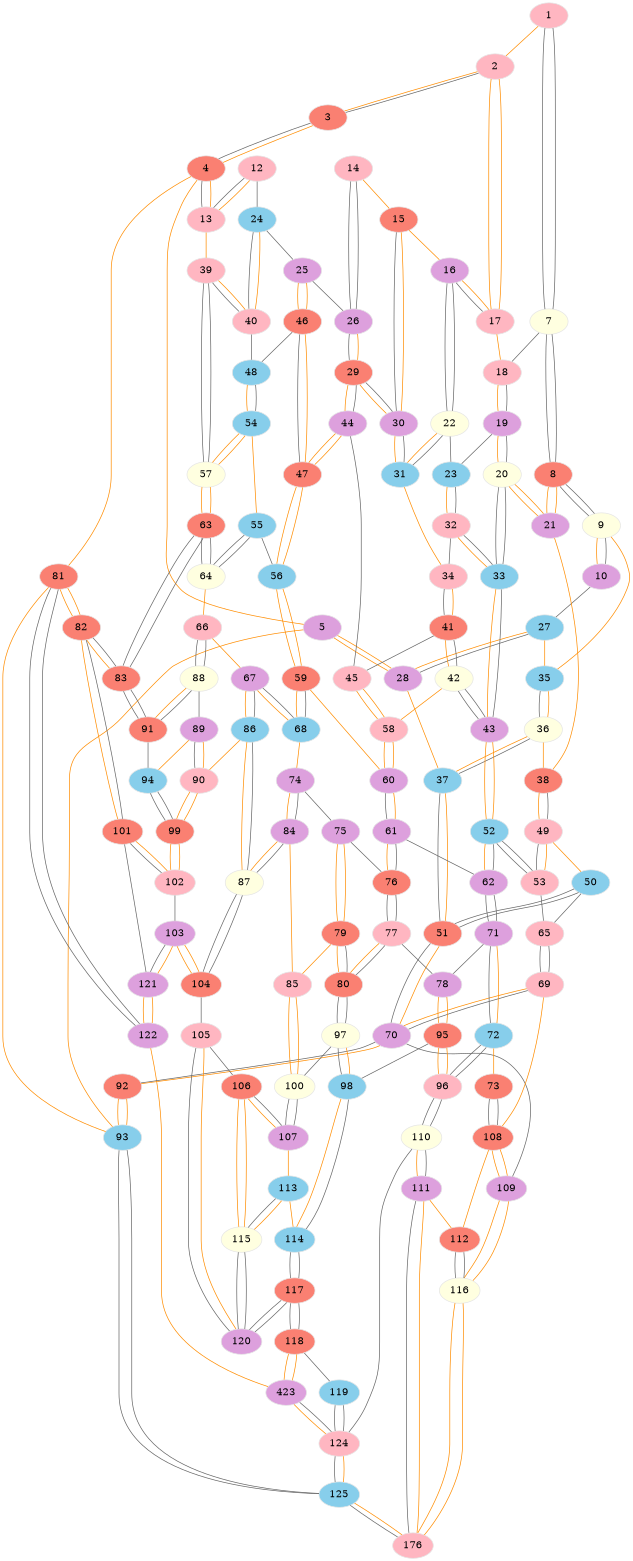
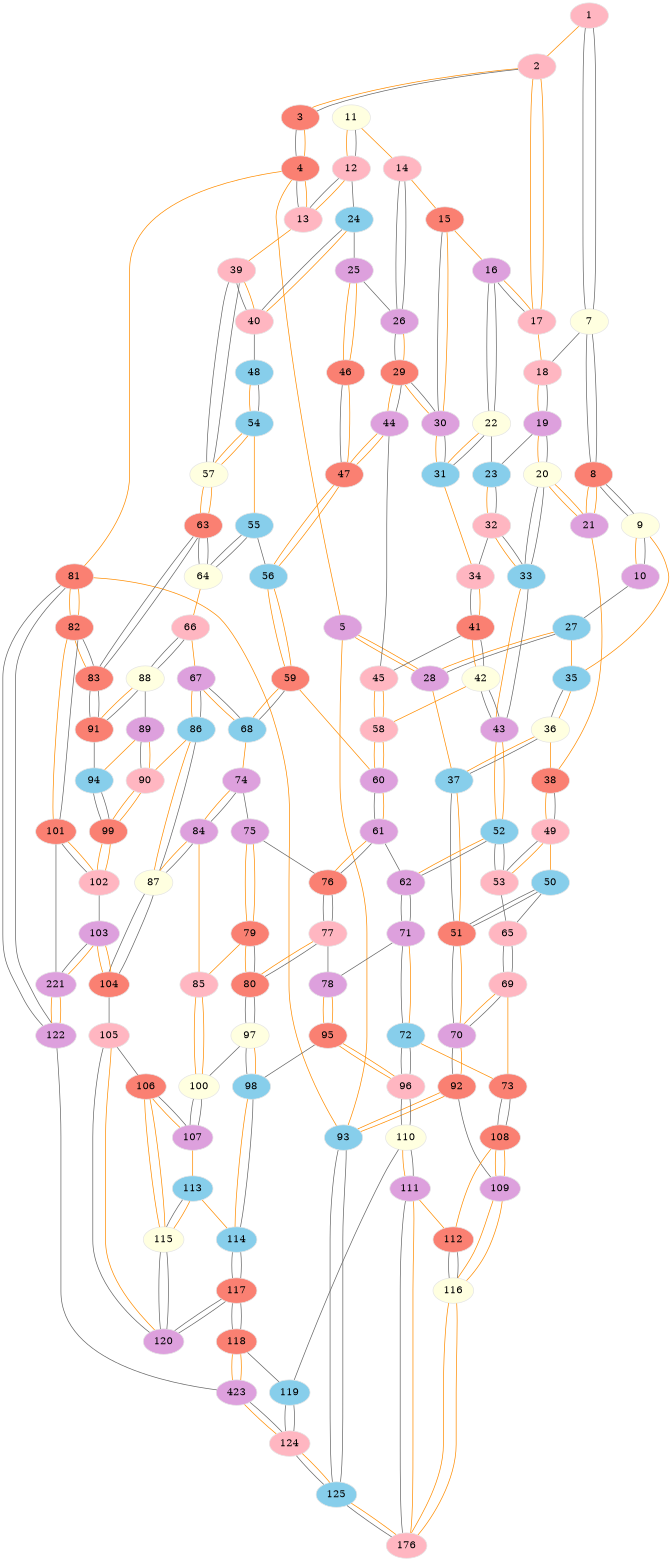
none -> (351, 118)
(277, 347) -> none
(148, 985) -> (56, 985)
(531, 1065) -> (508, 1036)
(515, 1069) -> (469, 1141)
(162, 1245) -> (61, 1270)
(380, 1290) -> (347, 1251)
